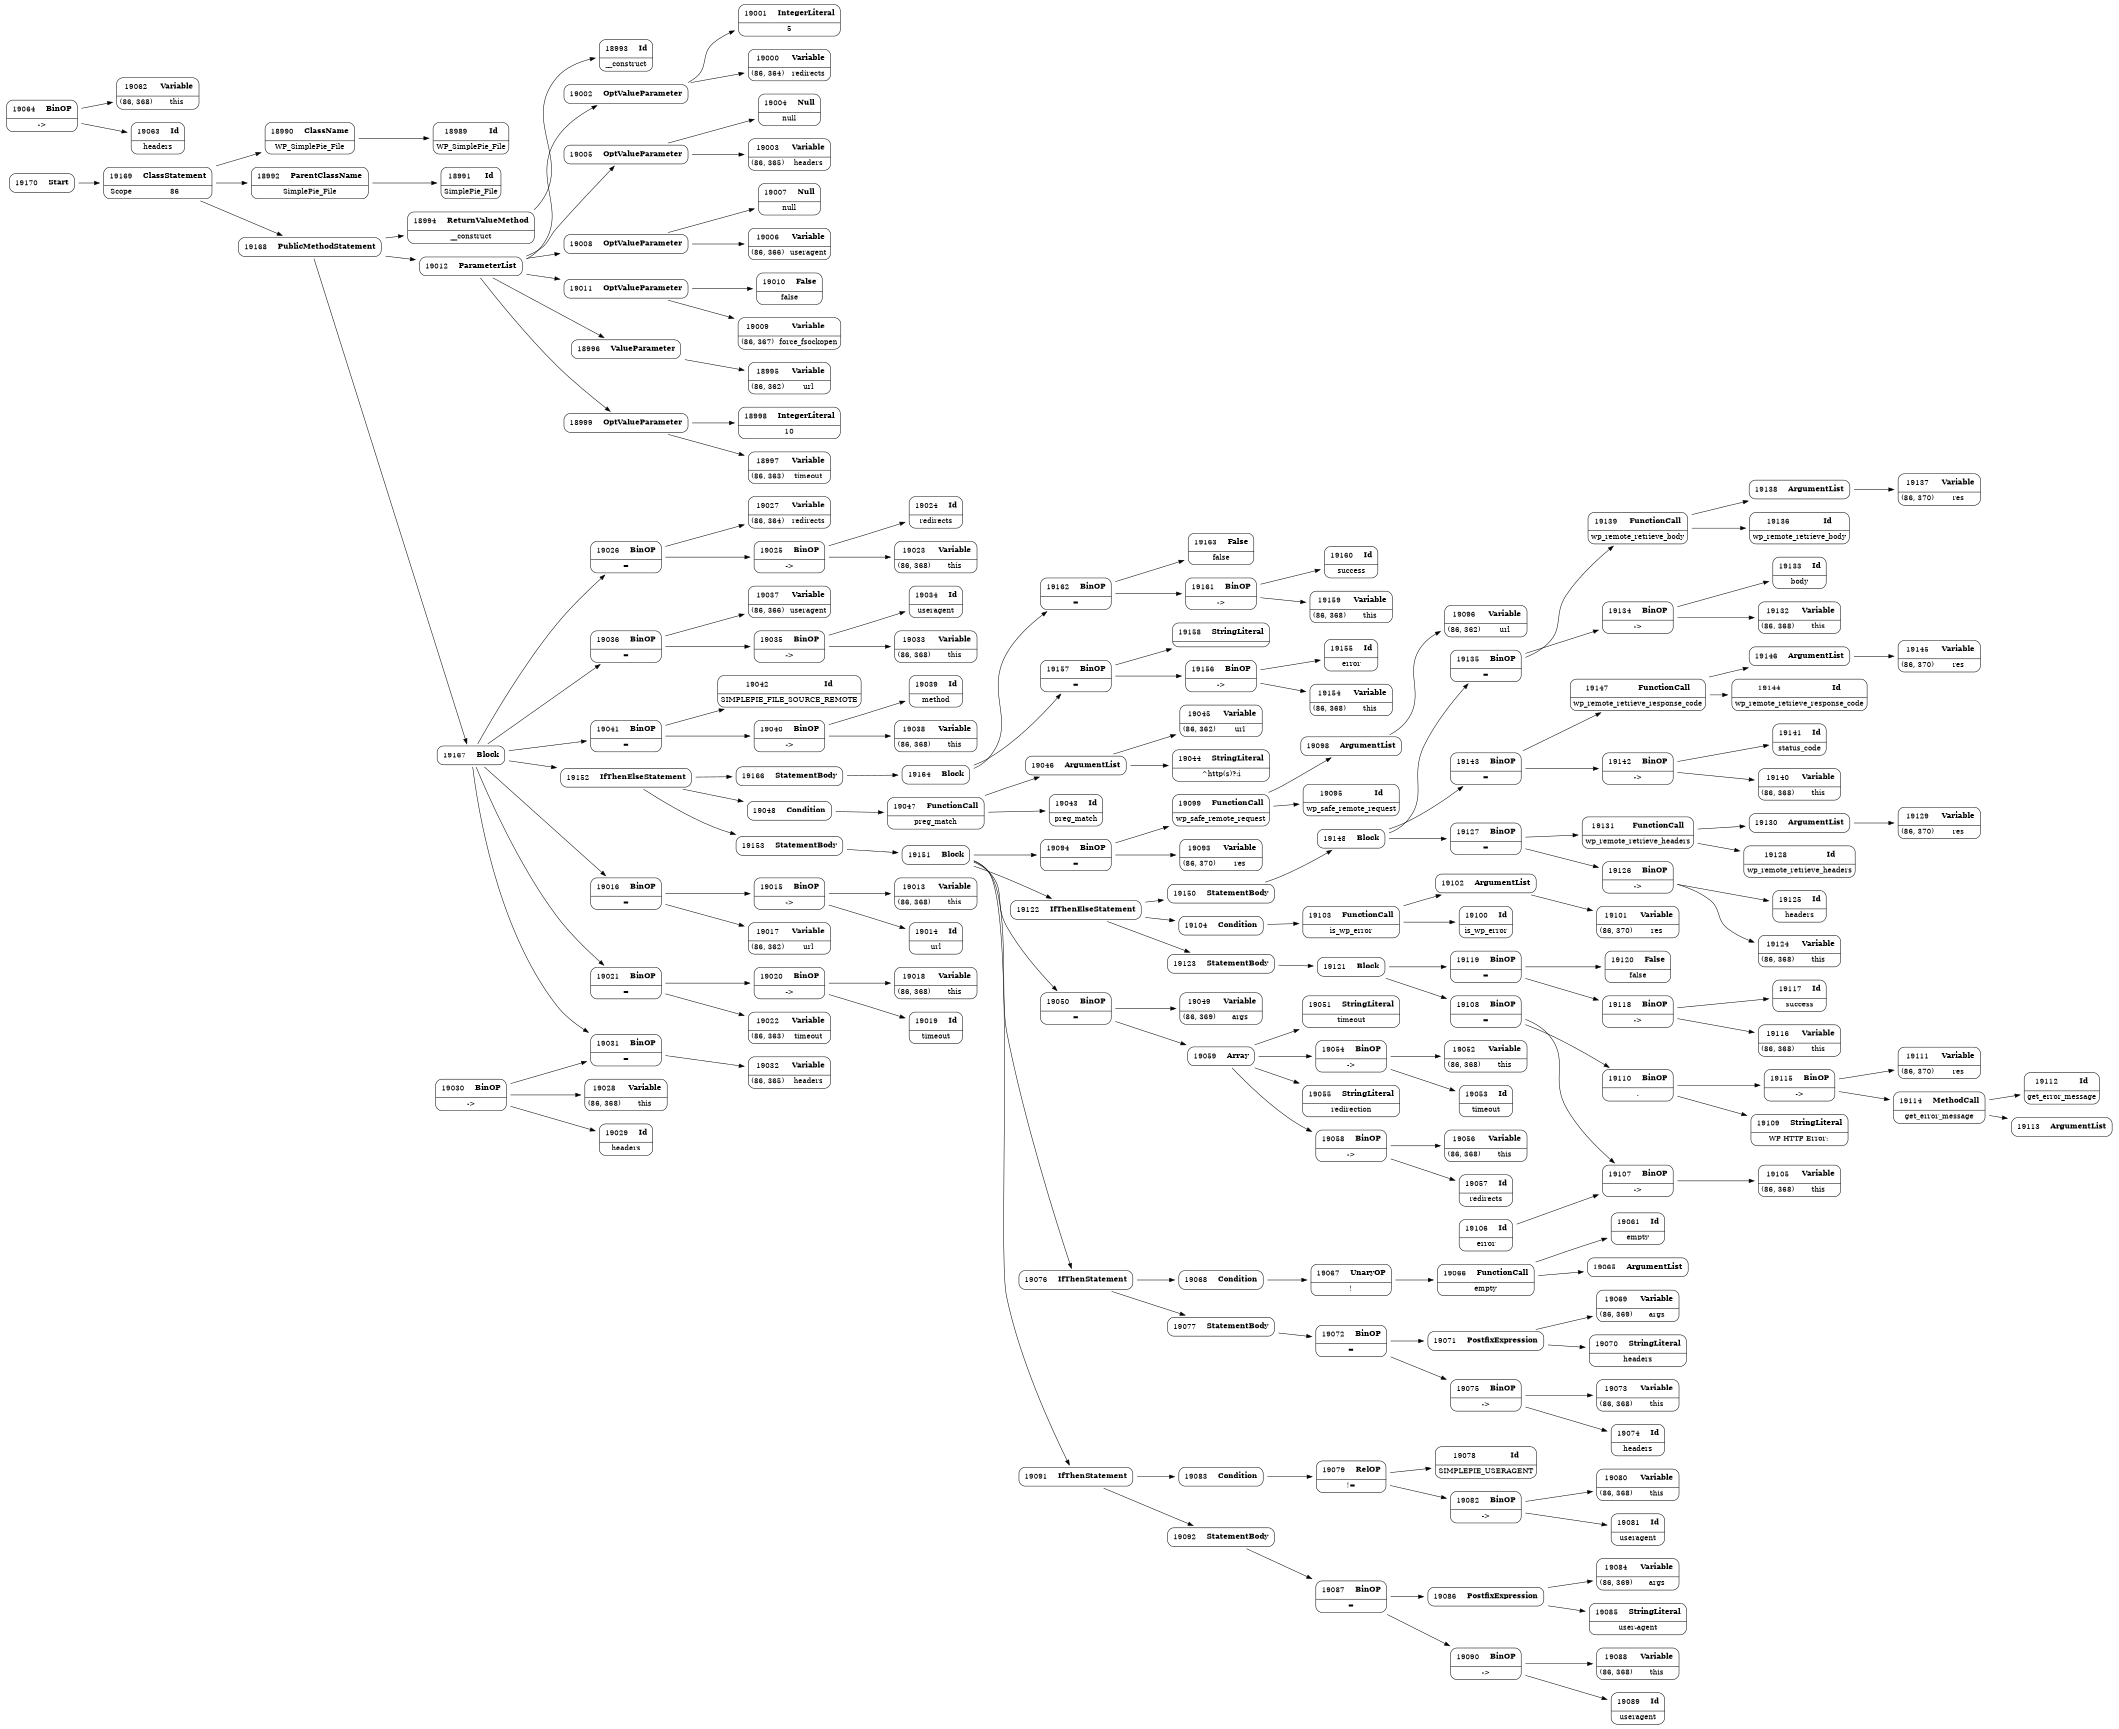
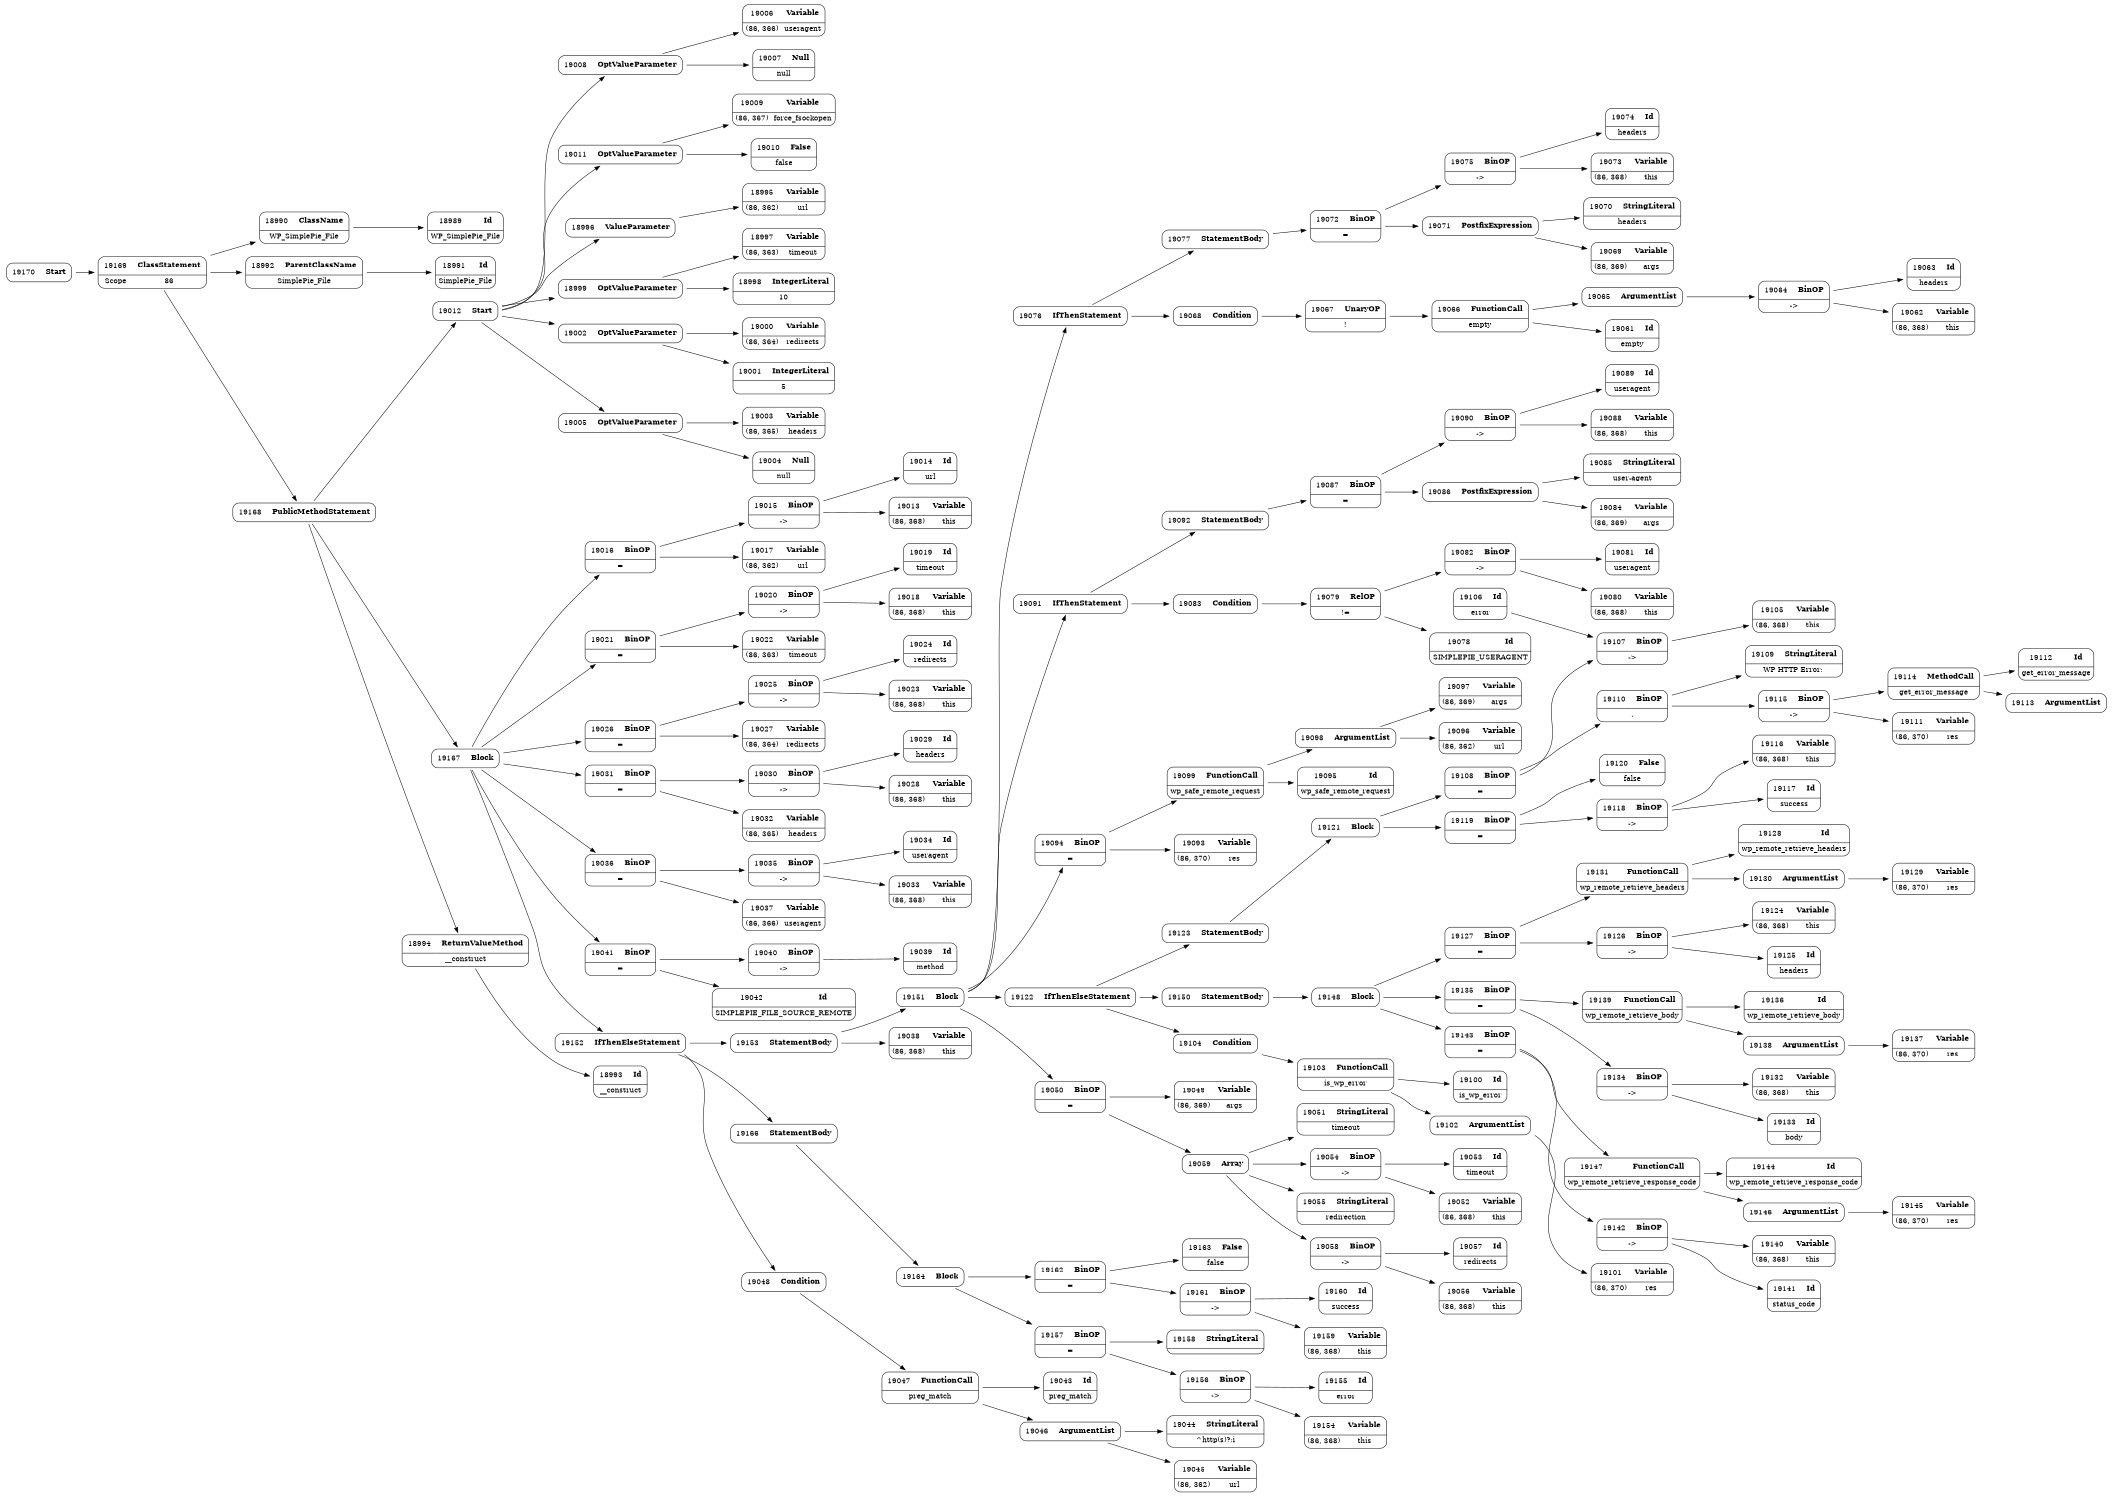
(488, 266) -> (482, 311)
none -> (1718, 297)
none -> (1480, 693)
(857, 736) -> (861, 1043)
(546, 1073) -> (699, 781)
